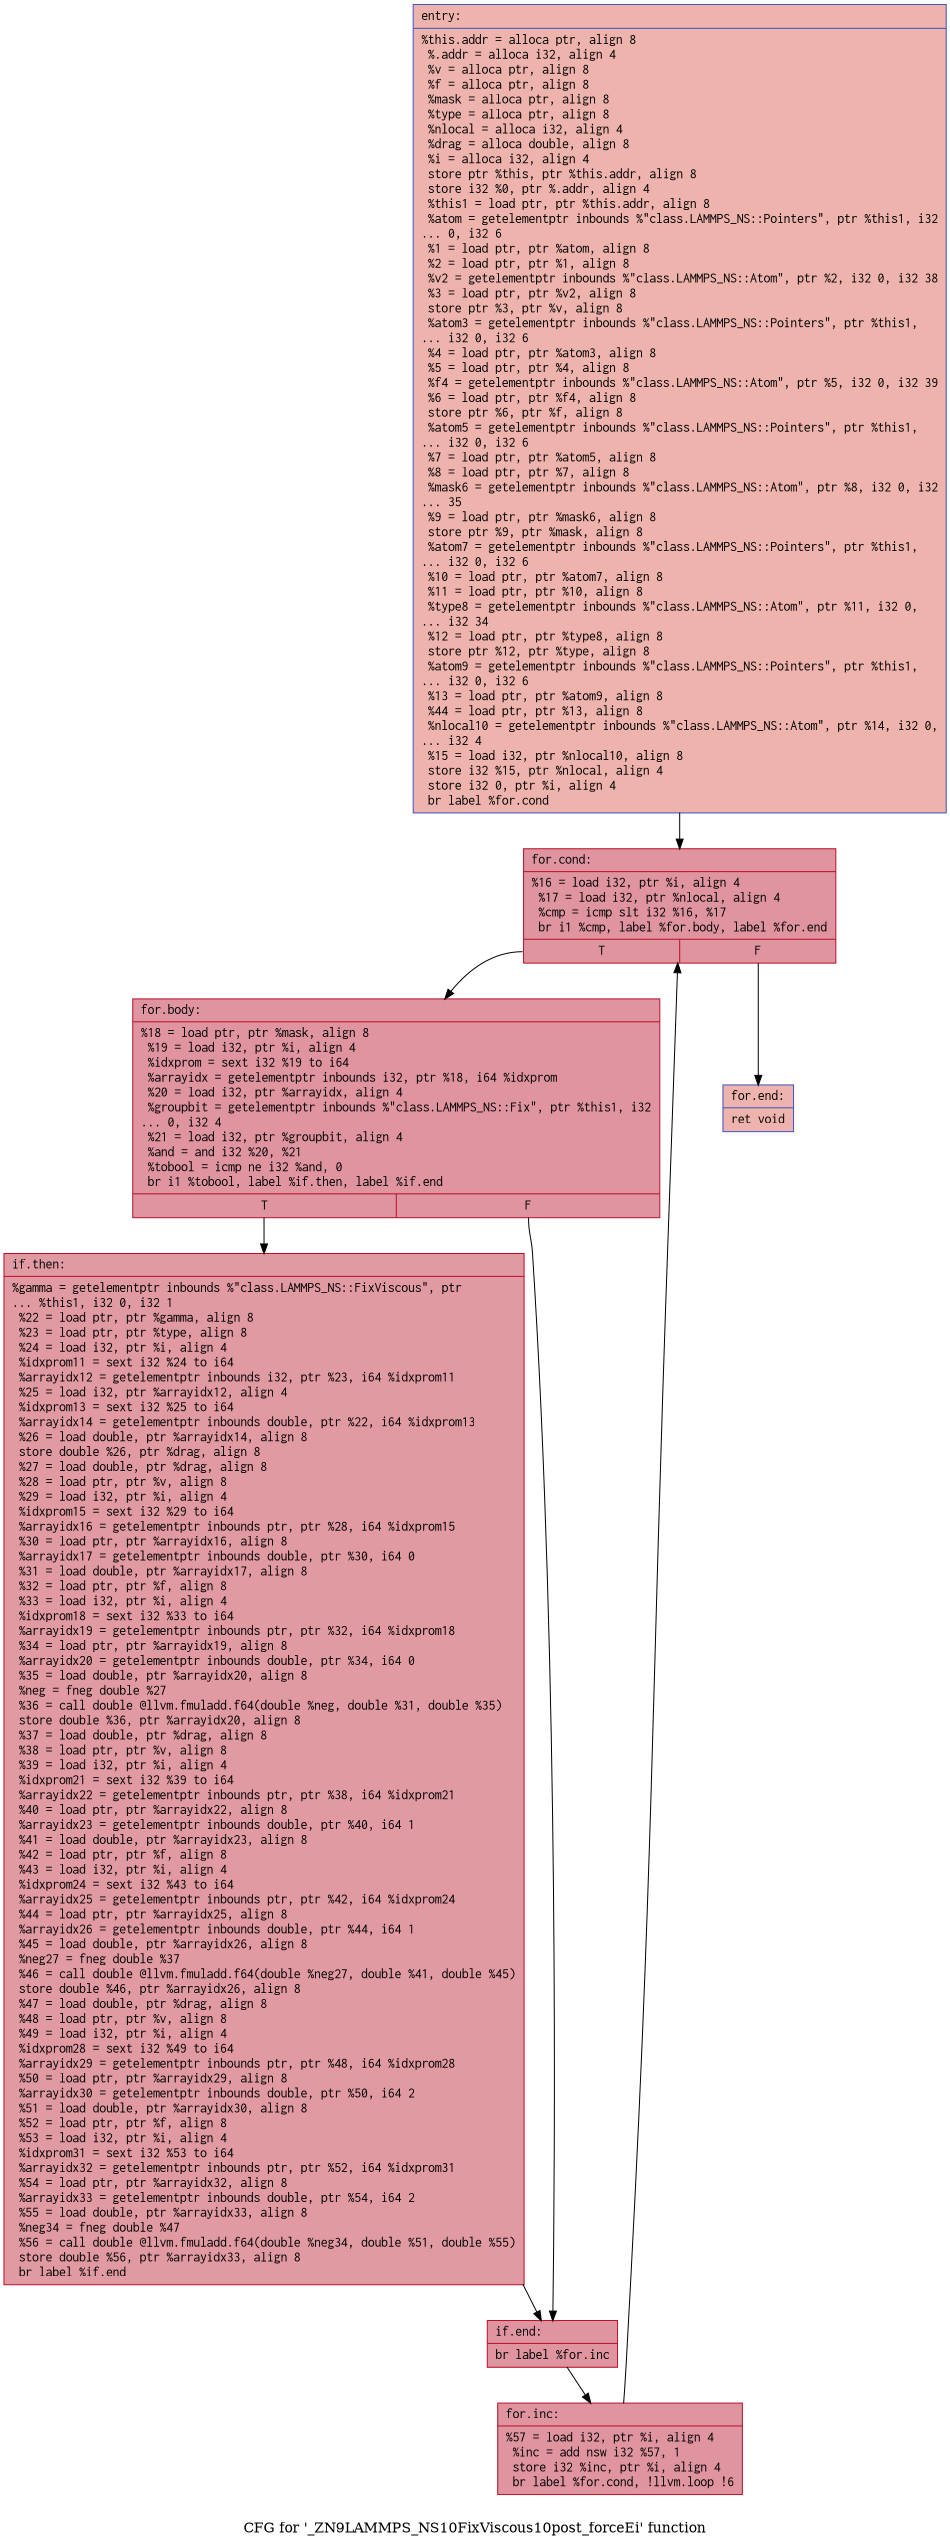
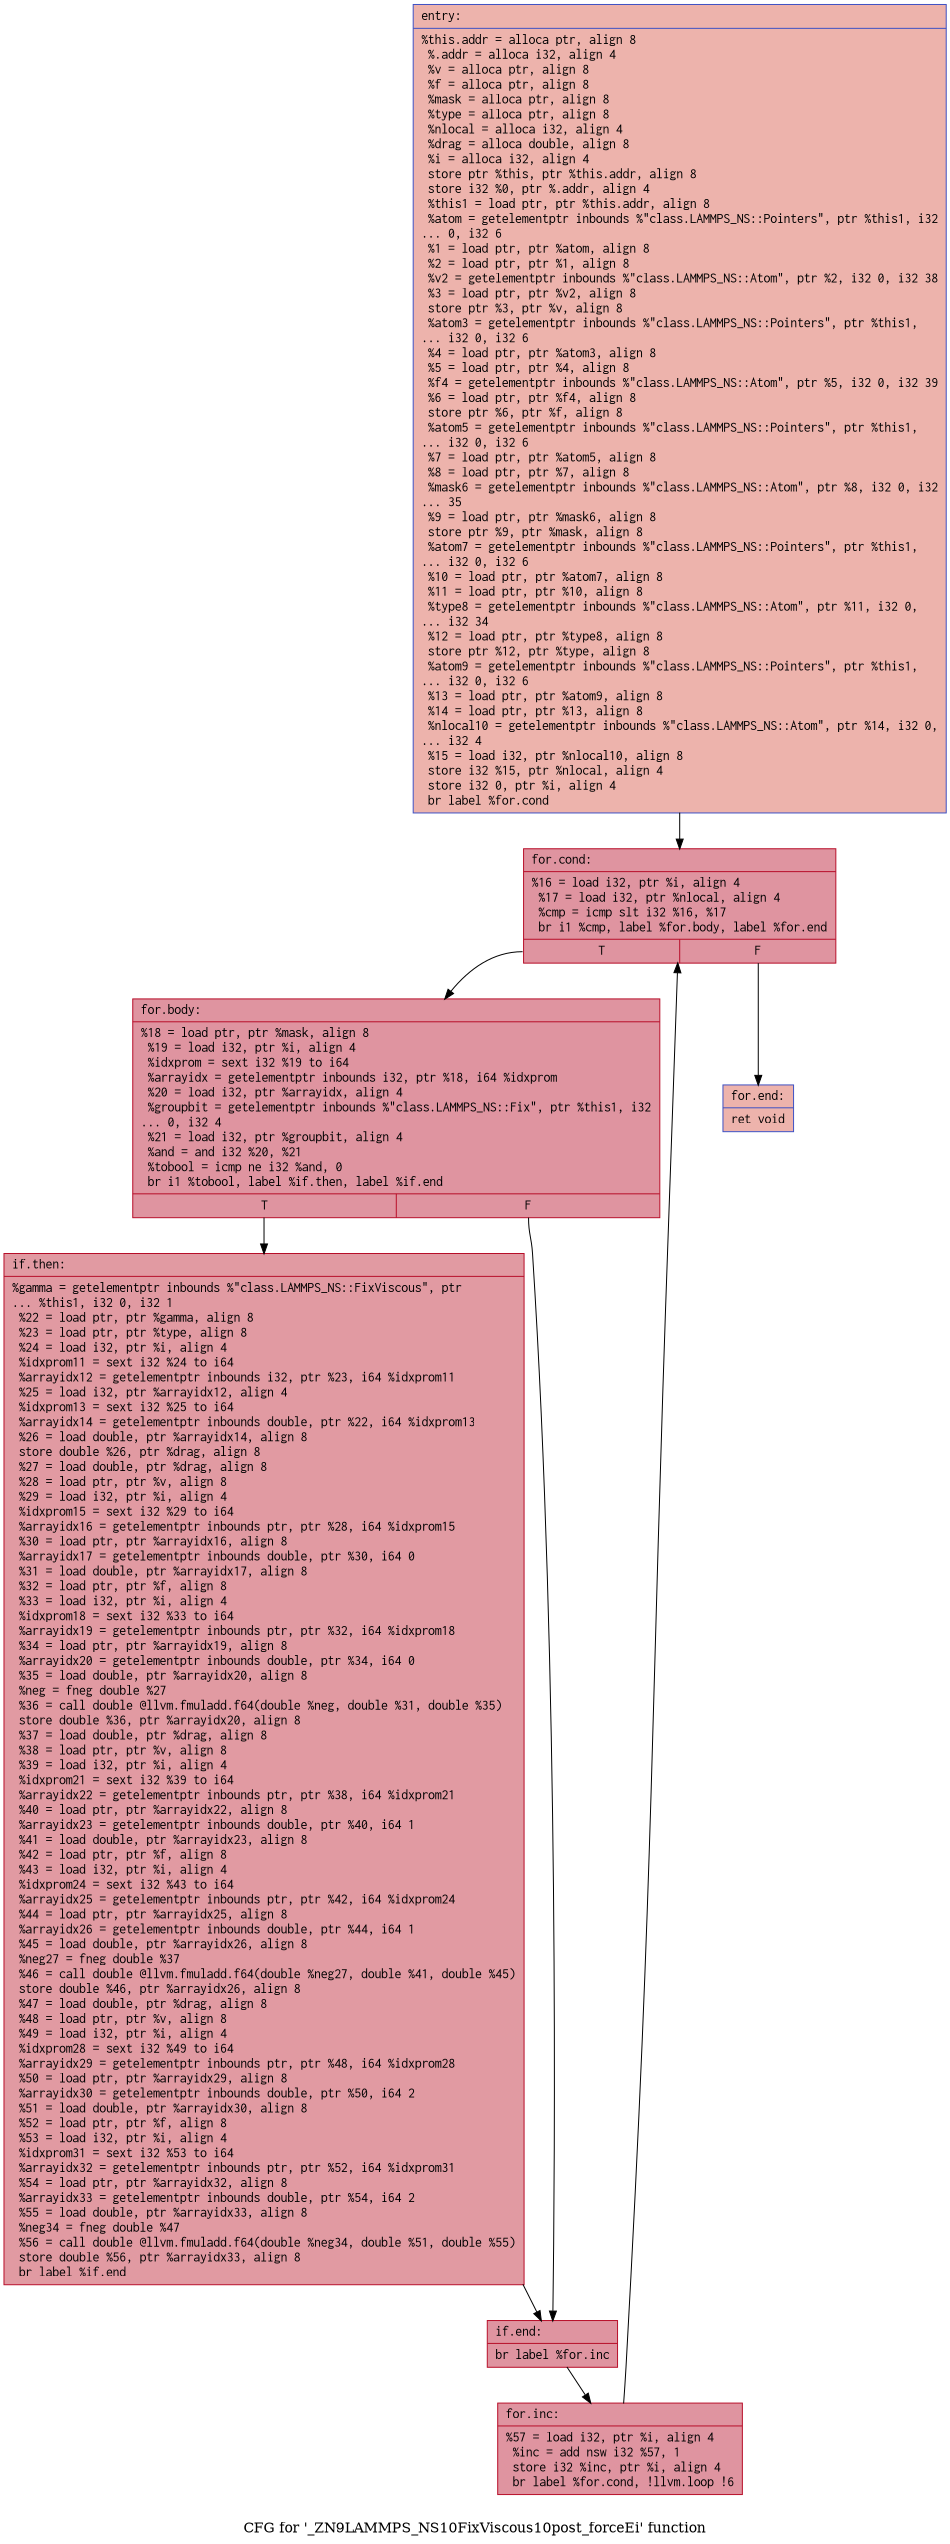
(532, 711) -> (532, 711)
